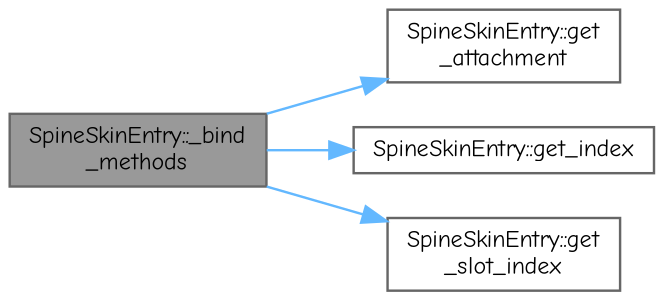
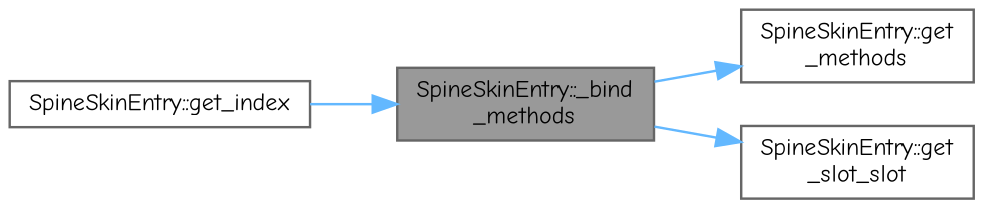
(504, 46) -> (857, 46)
(298, 150) -> (341, 104)
(504, 254) -> (857, 162)
